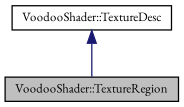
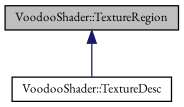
(92, 60) -> (92, 60)
